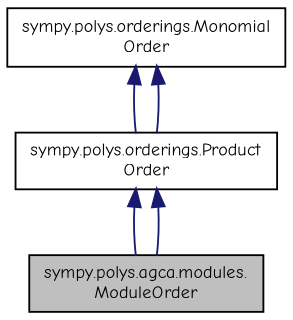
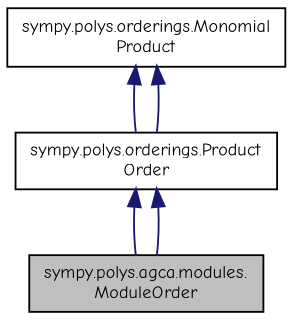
(146, 37) -> (146, 37)
